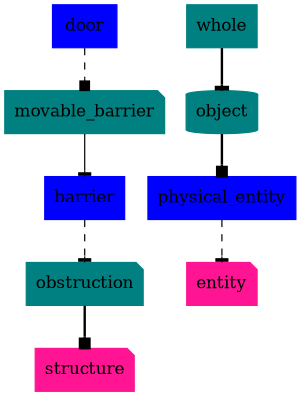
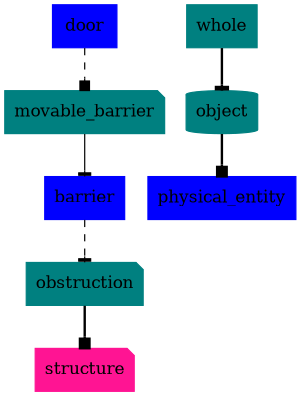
(222, 284) -> none
